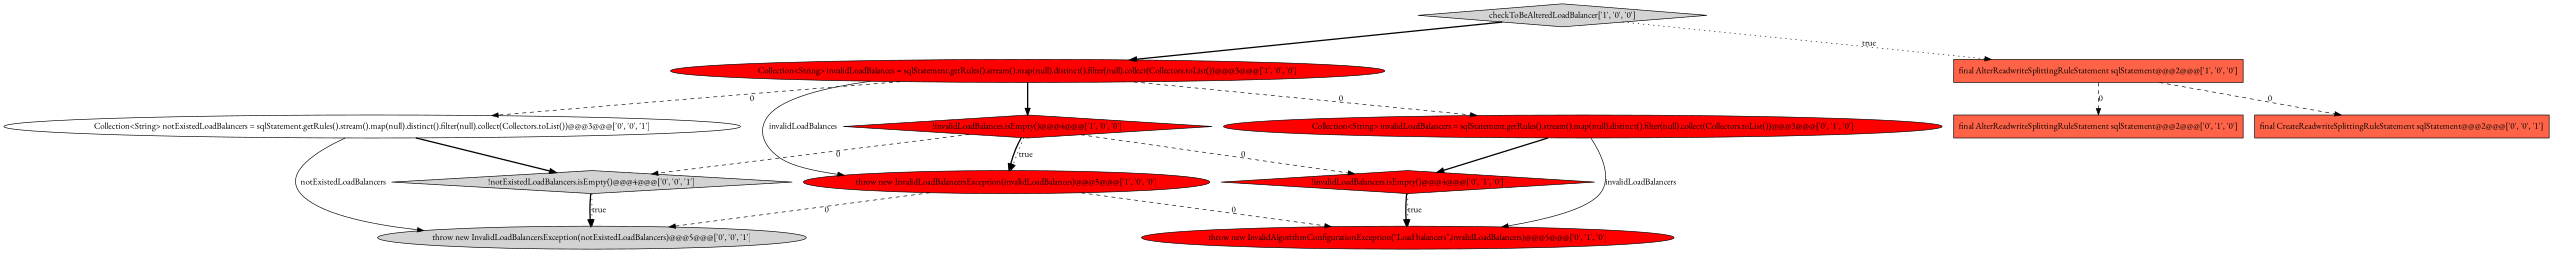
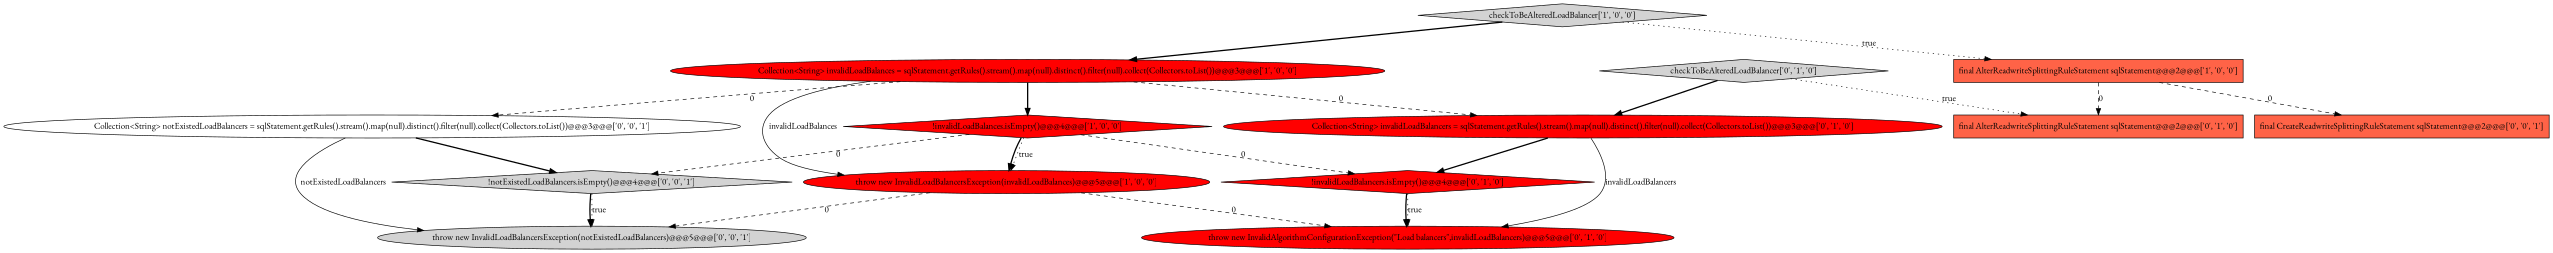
none -> (1744, 71)
